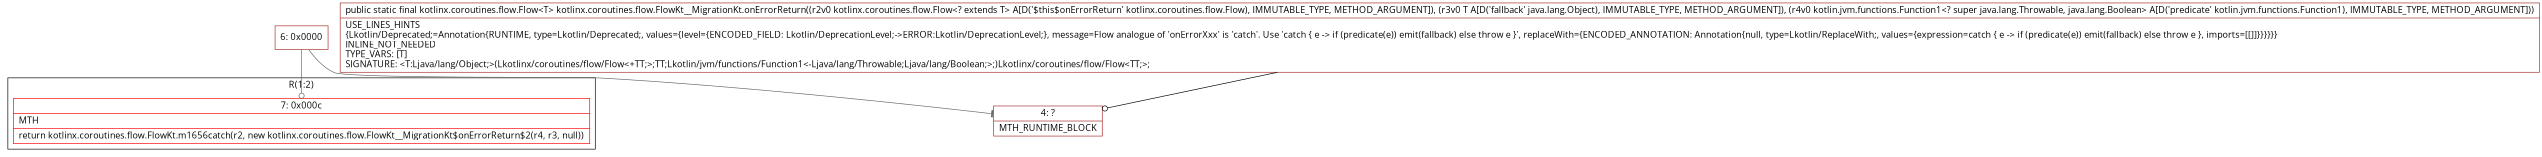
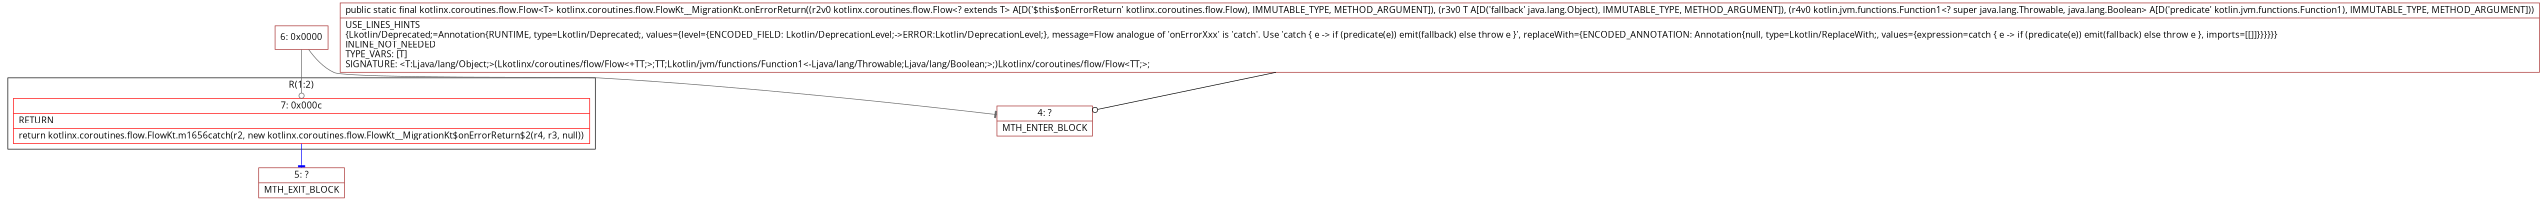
(29, 121) -> (37, 121)
(1048, 128) -> (1045, 128)
none -> (302, 183)
